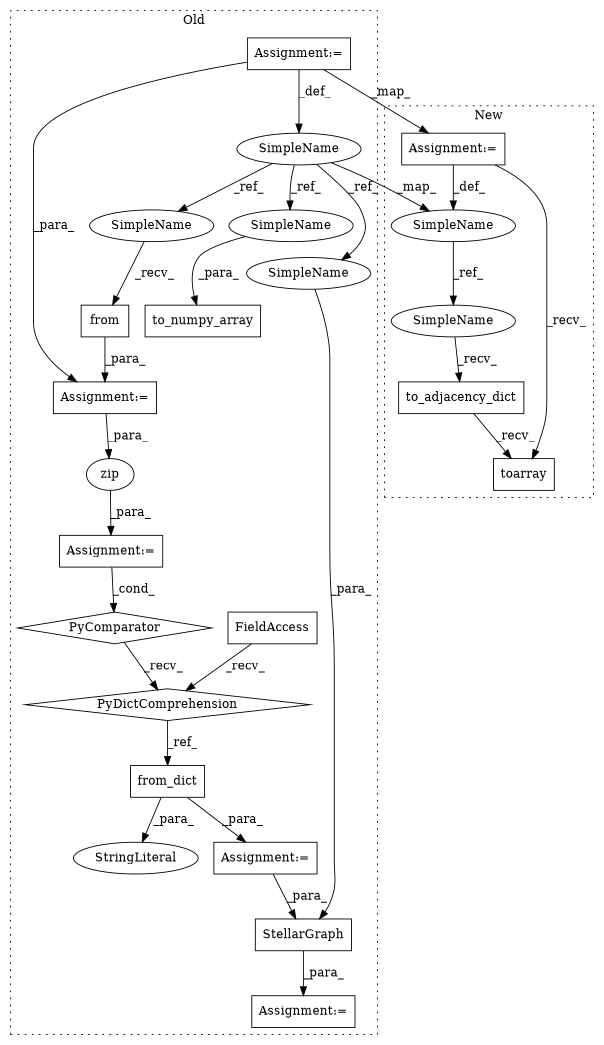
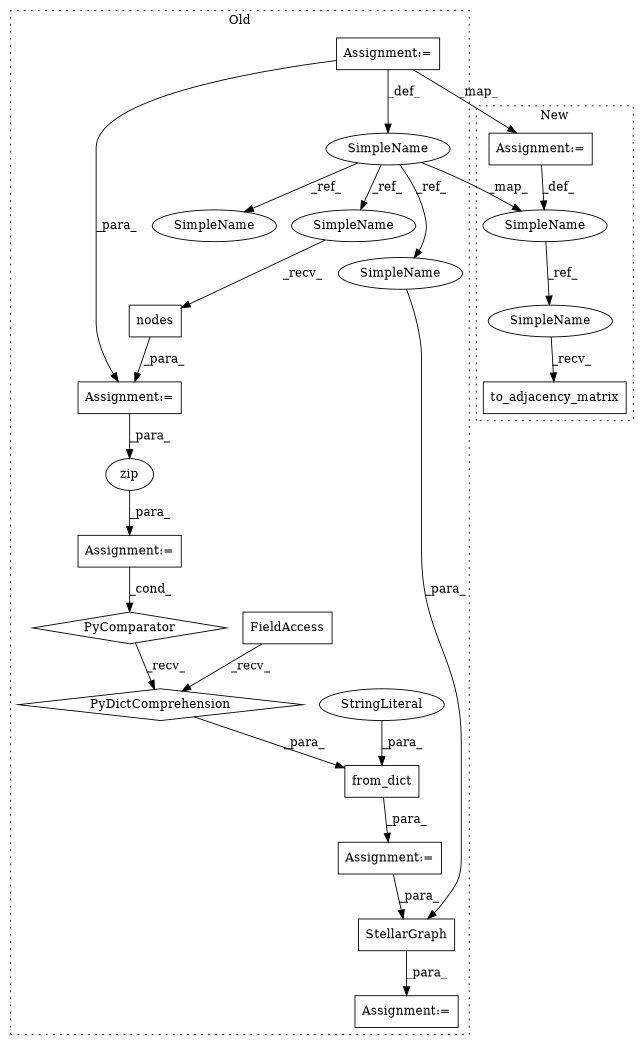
(105, 321) -> (155, 321)
(203, 321) -> none
(461, 398) -> (555, 398)
(524, 474) -> none
(183, 743) -> (304, 743)
(153, 816) -> (382, 739)
